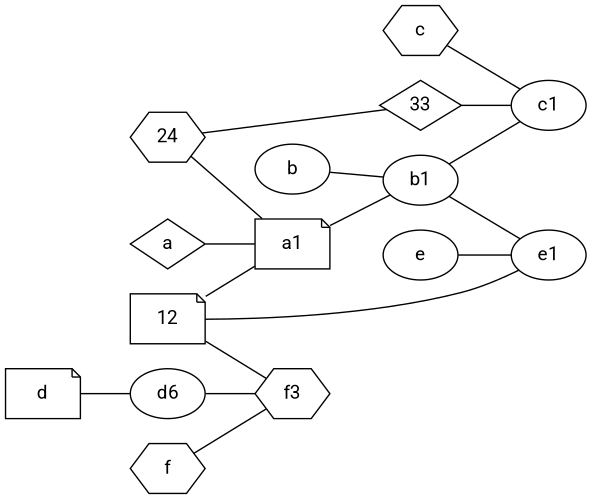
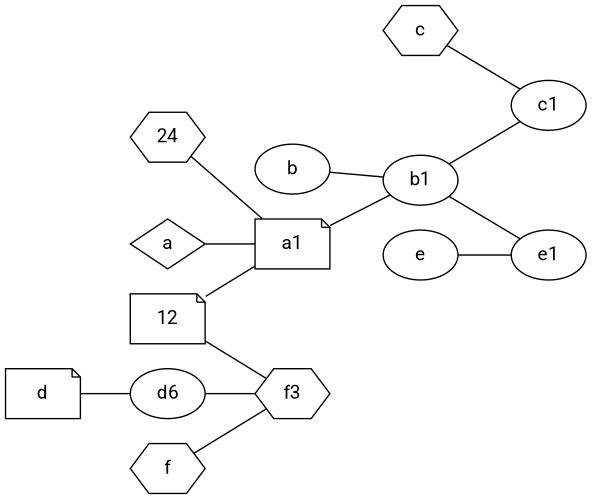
(421, 105) -> none
(365, 310) -> none
